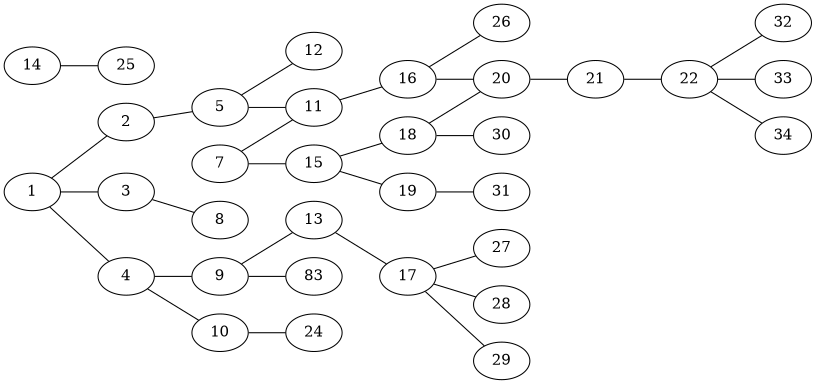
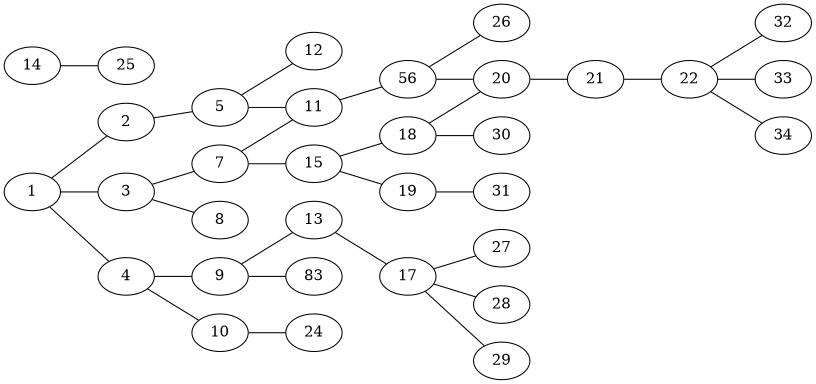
(408, 79) -> (408, 79)
none -> (173, 178)
